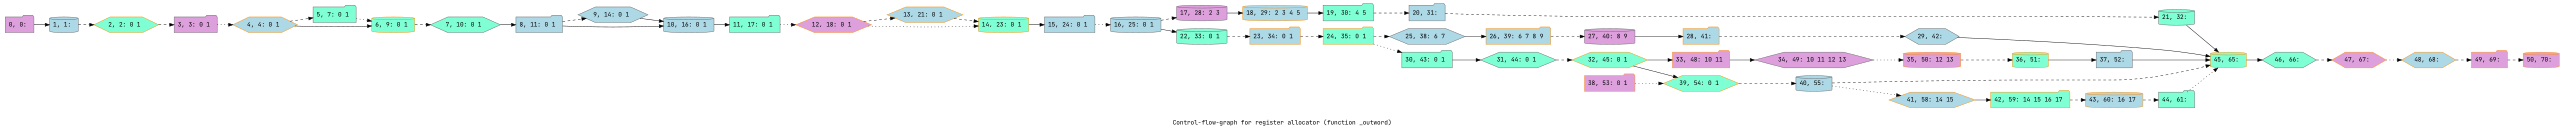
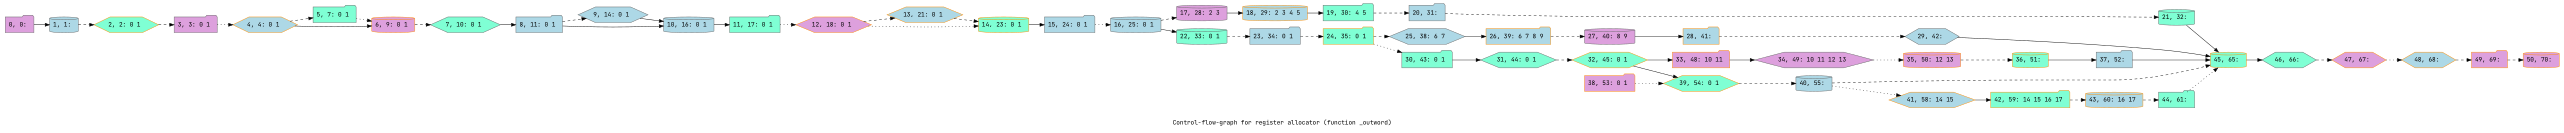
(393, 25) -> (393, 25)
(1275, 37) -> (1275, 37)
